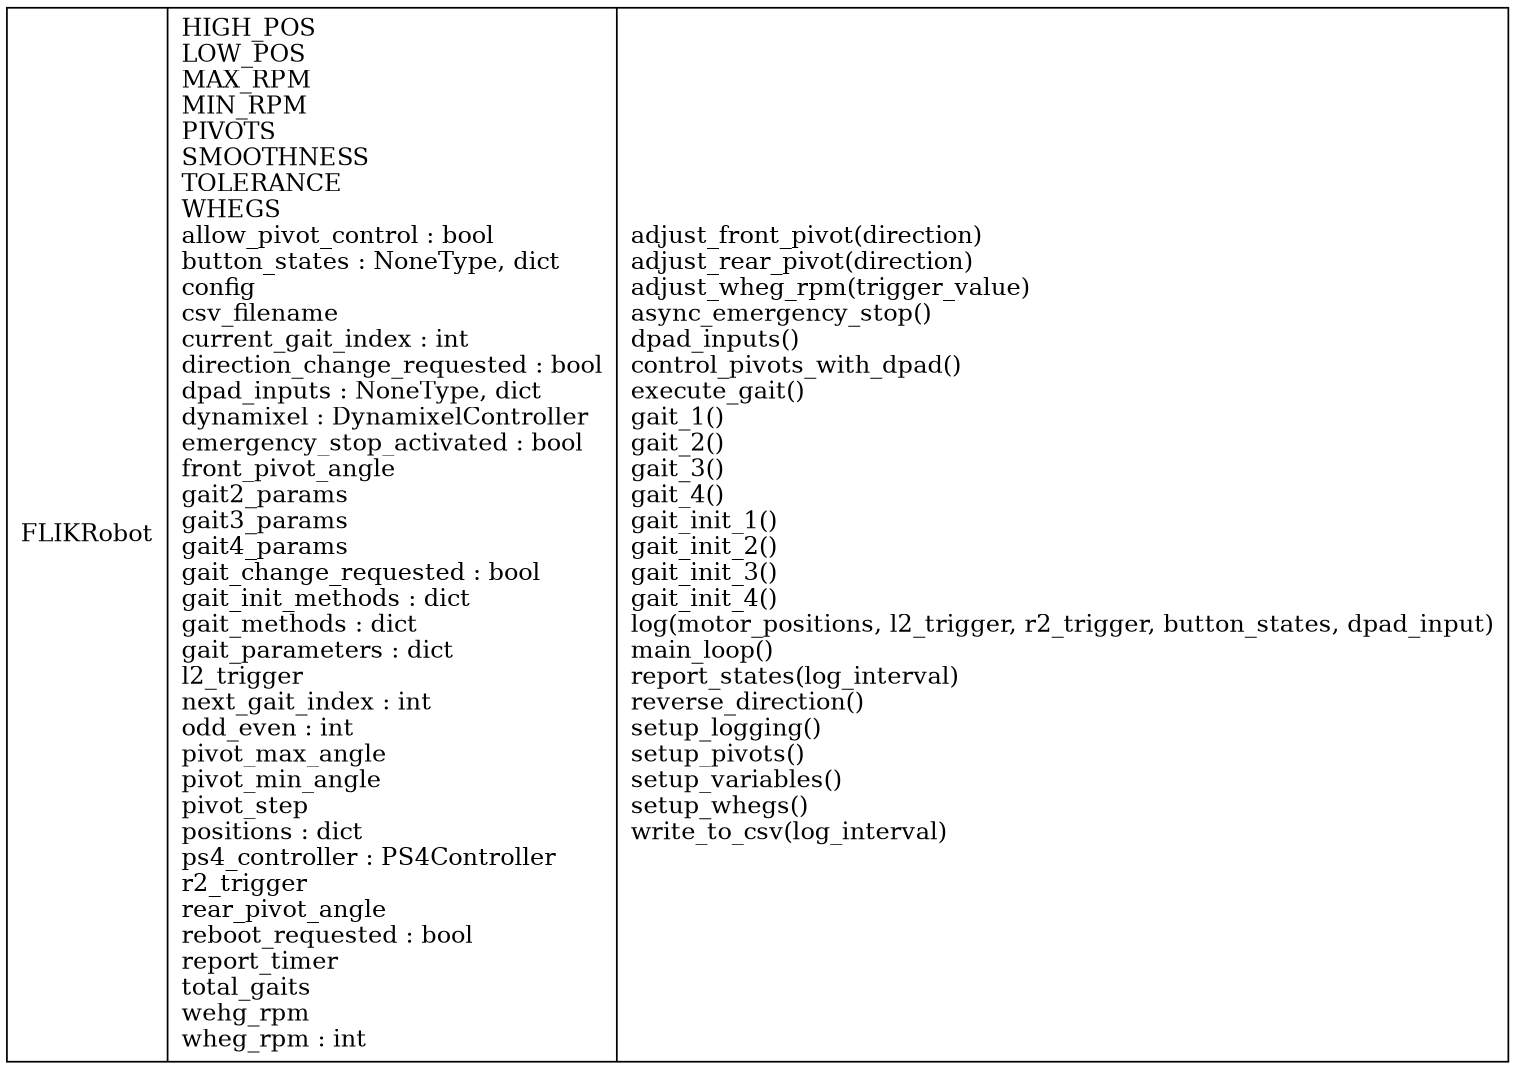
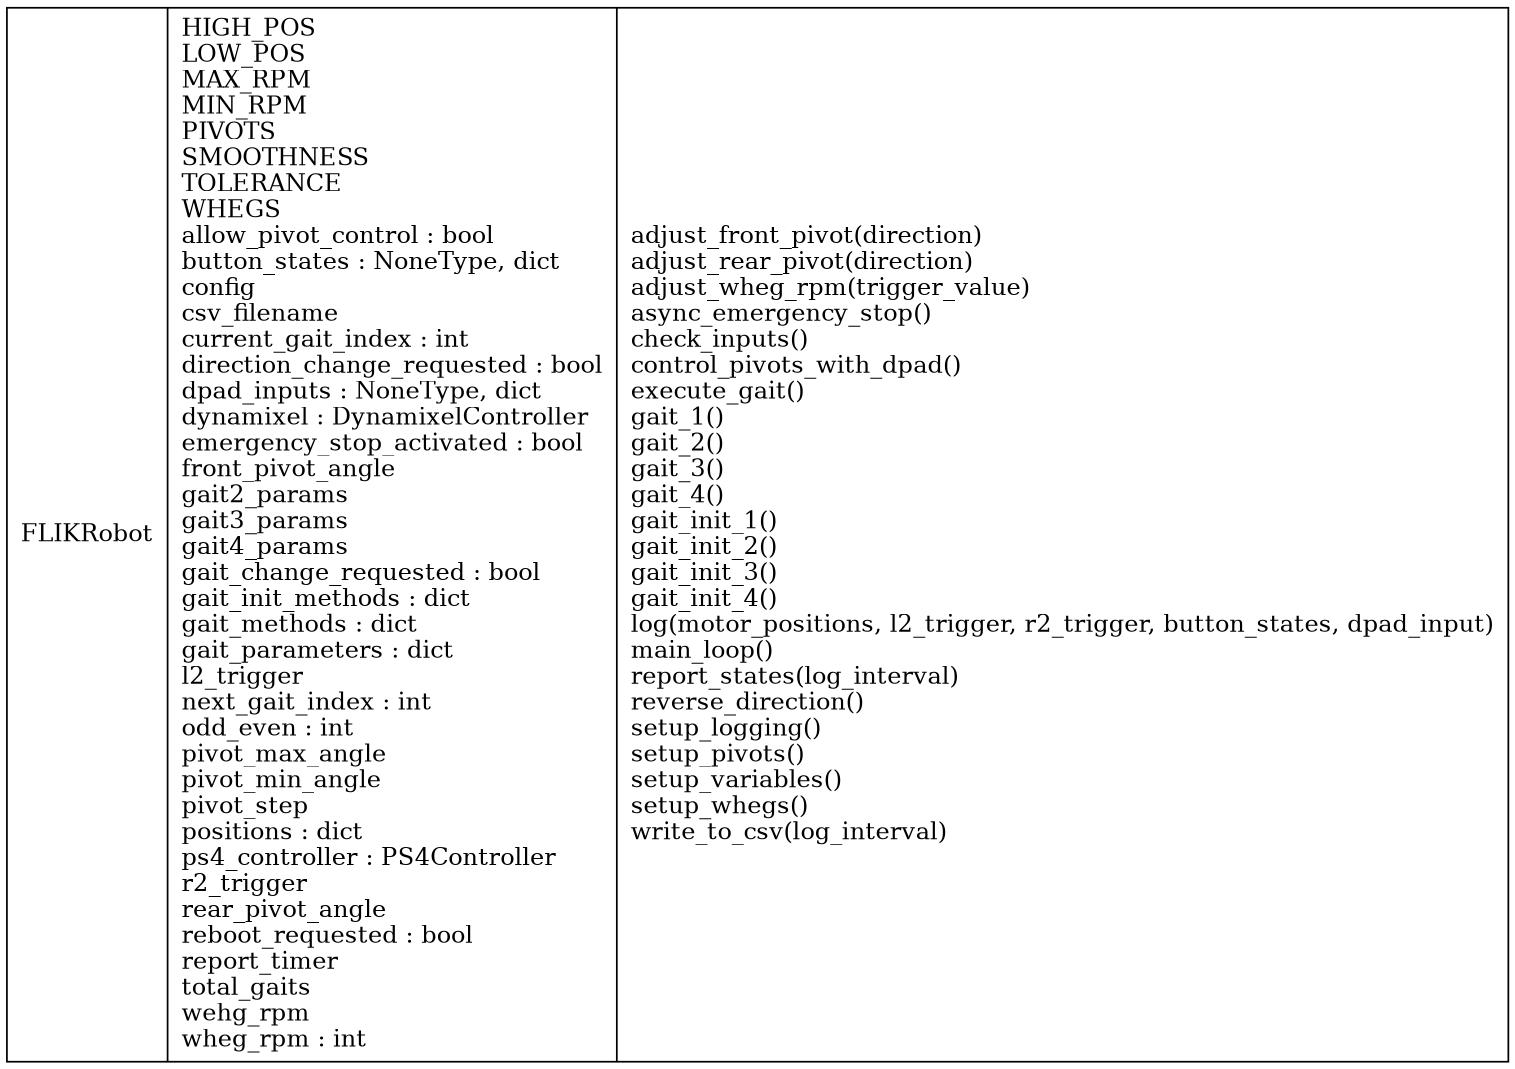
(715, 340) -> (720, 340)
